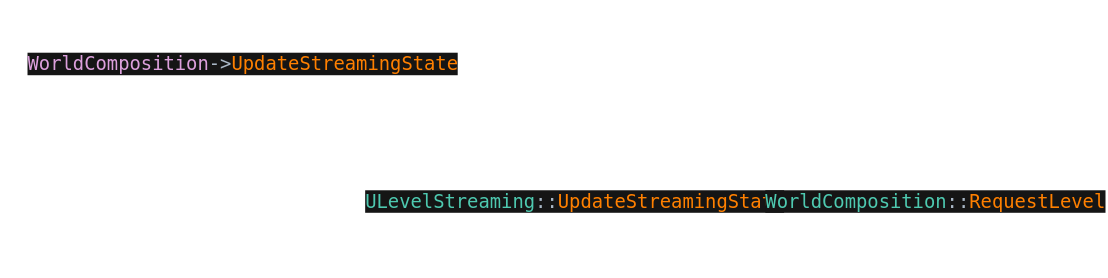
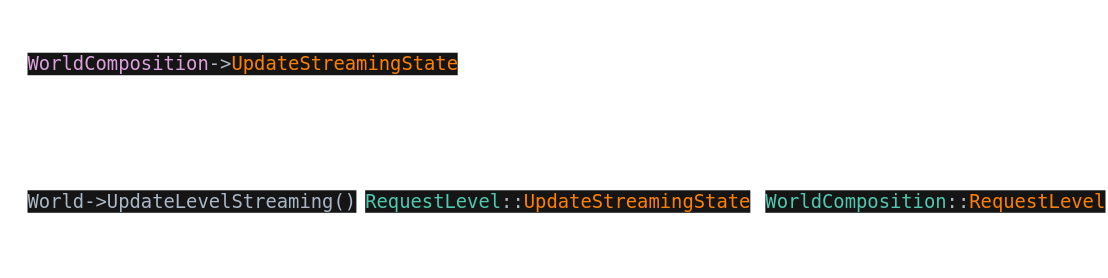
(511, 181) -> (501, 181)
none -> (194, 207)
